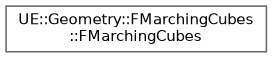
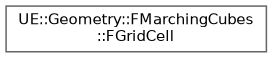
(136, 29) -> (136, 29)
